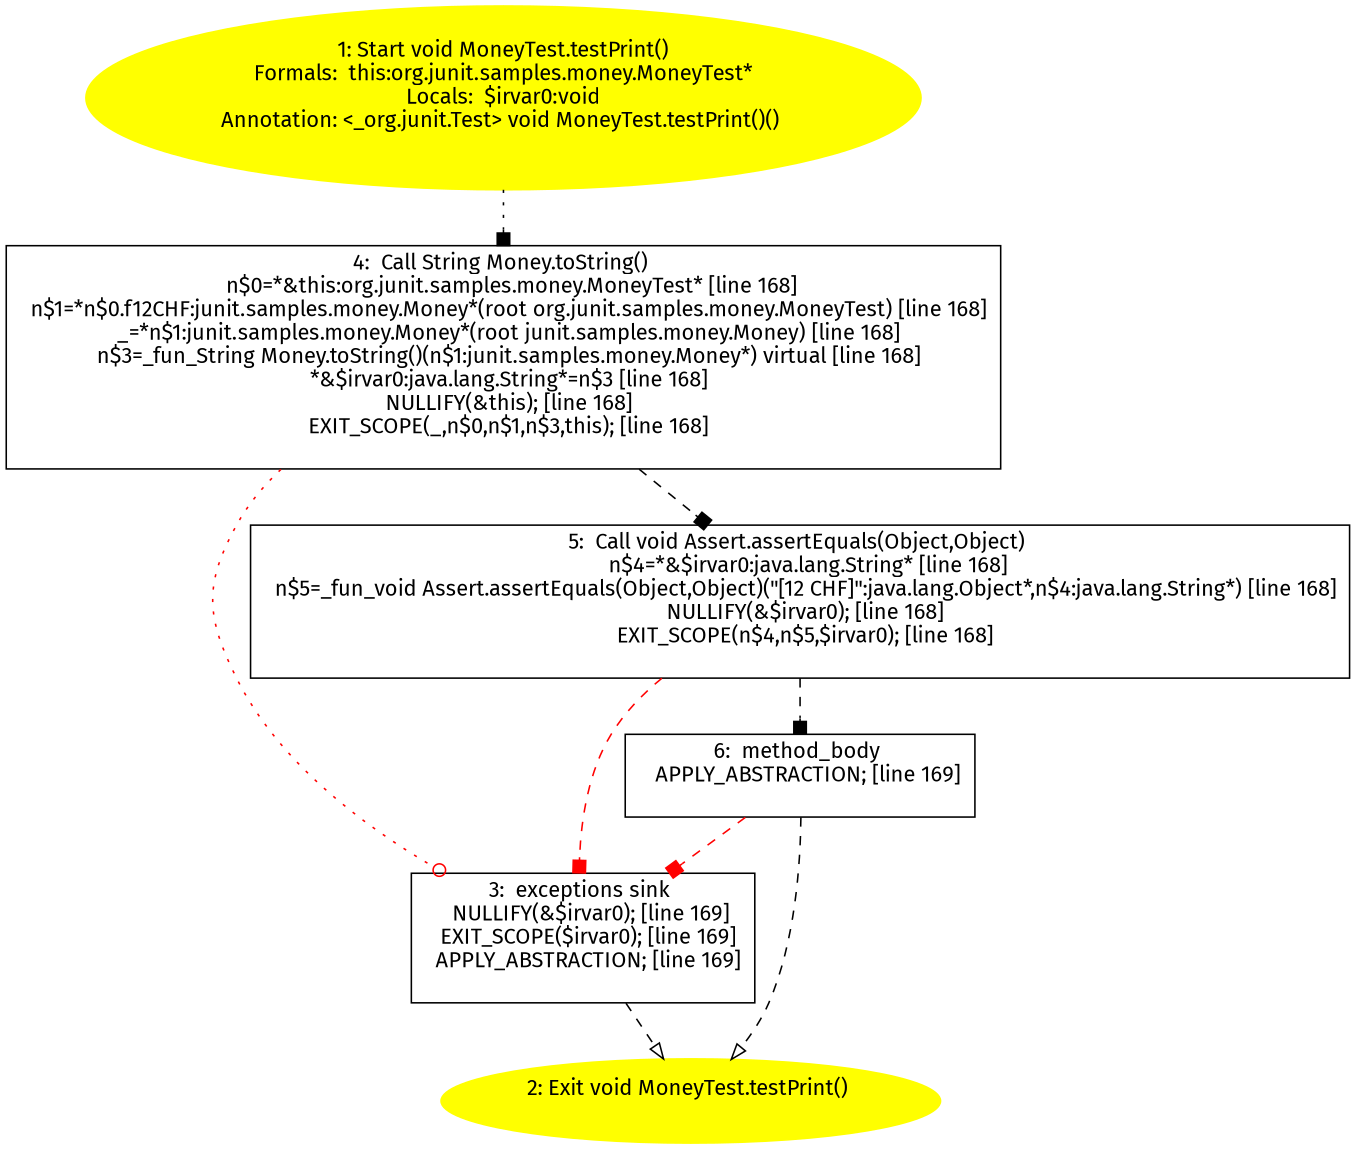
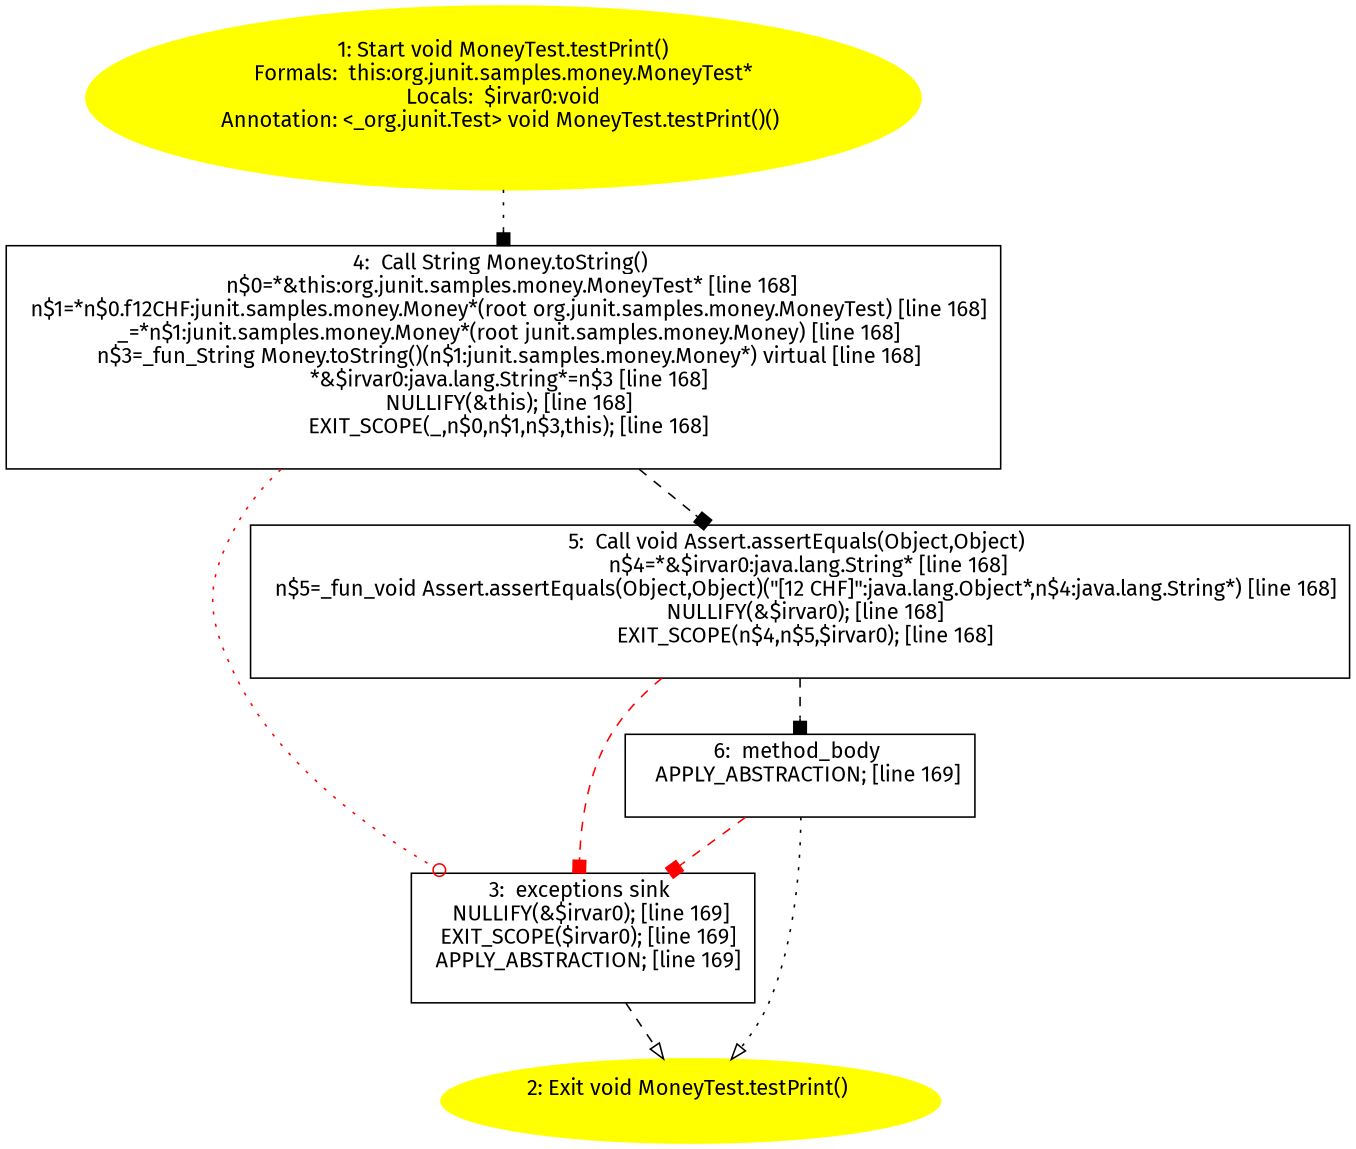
(789, 937) -> (789, 937)
